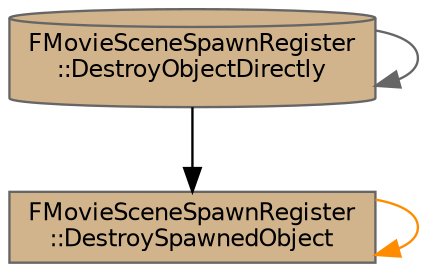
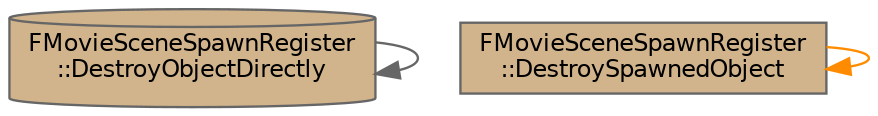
(192, 137) -> none
